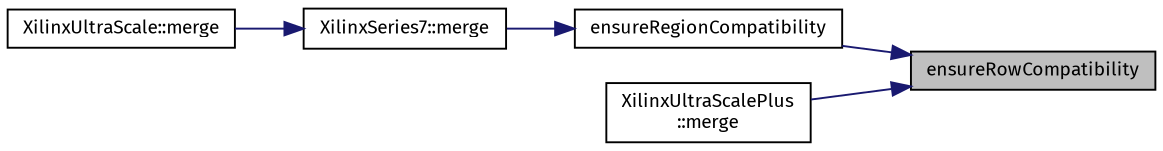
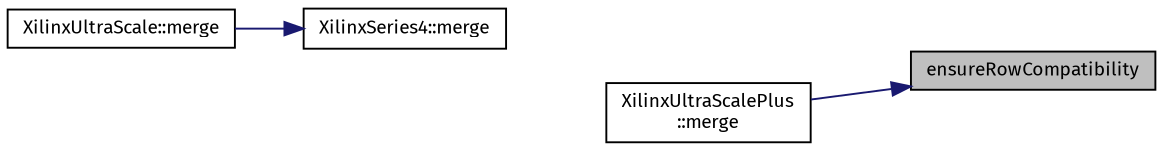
(405, 29) -> (405, 29)
(709, 29) -> none
